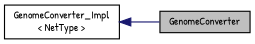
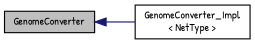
(145, 22) -> (121, 22)
